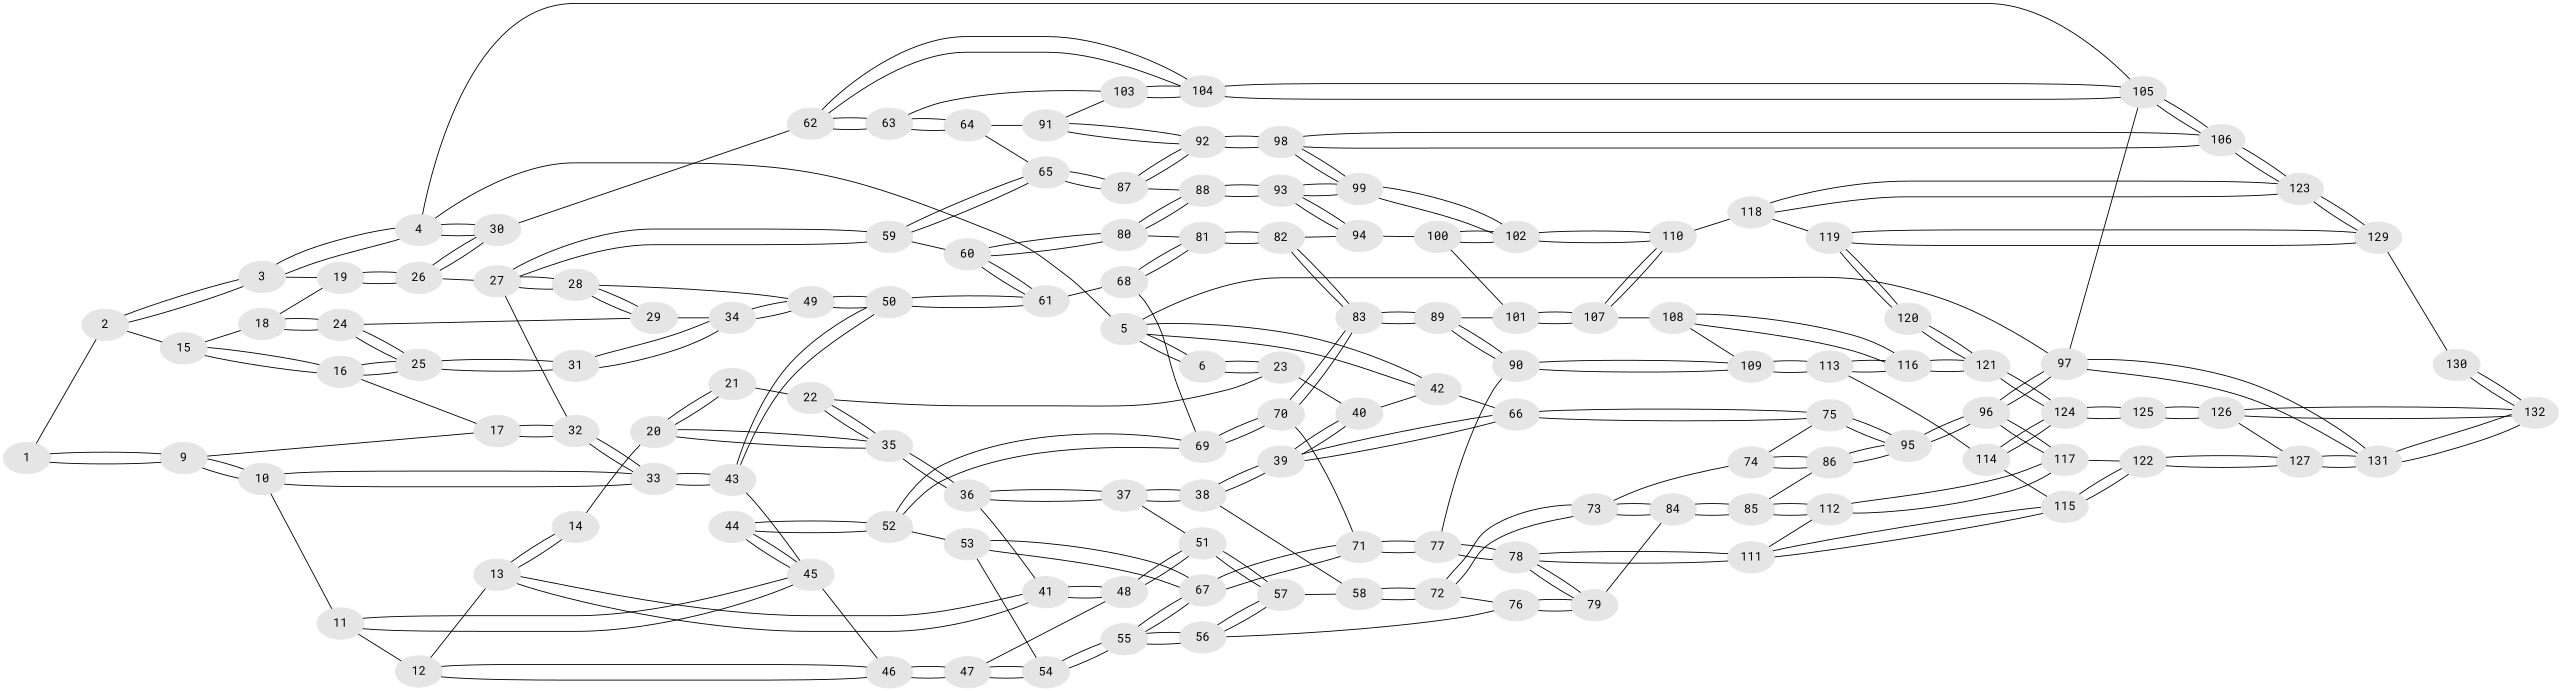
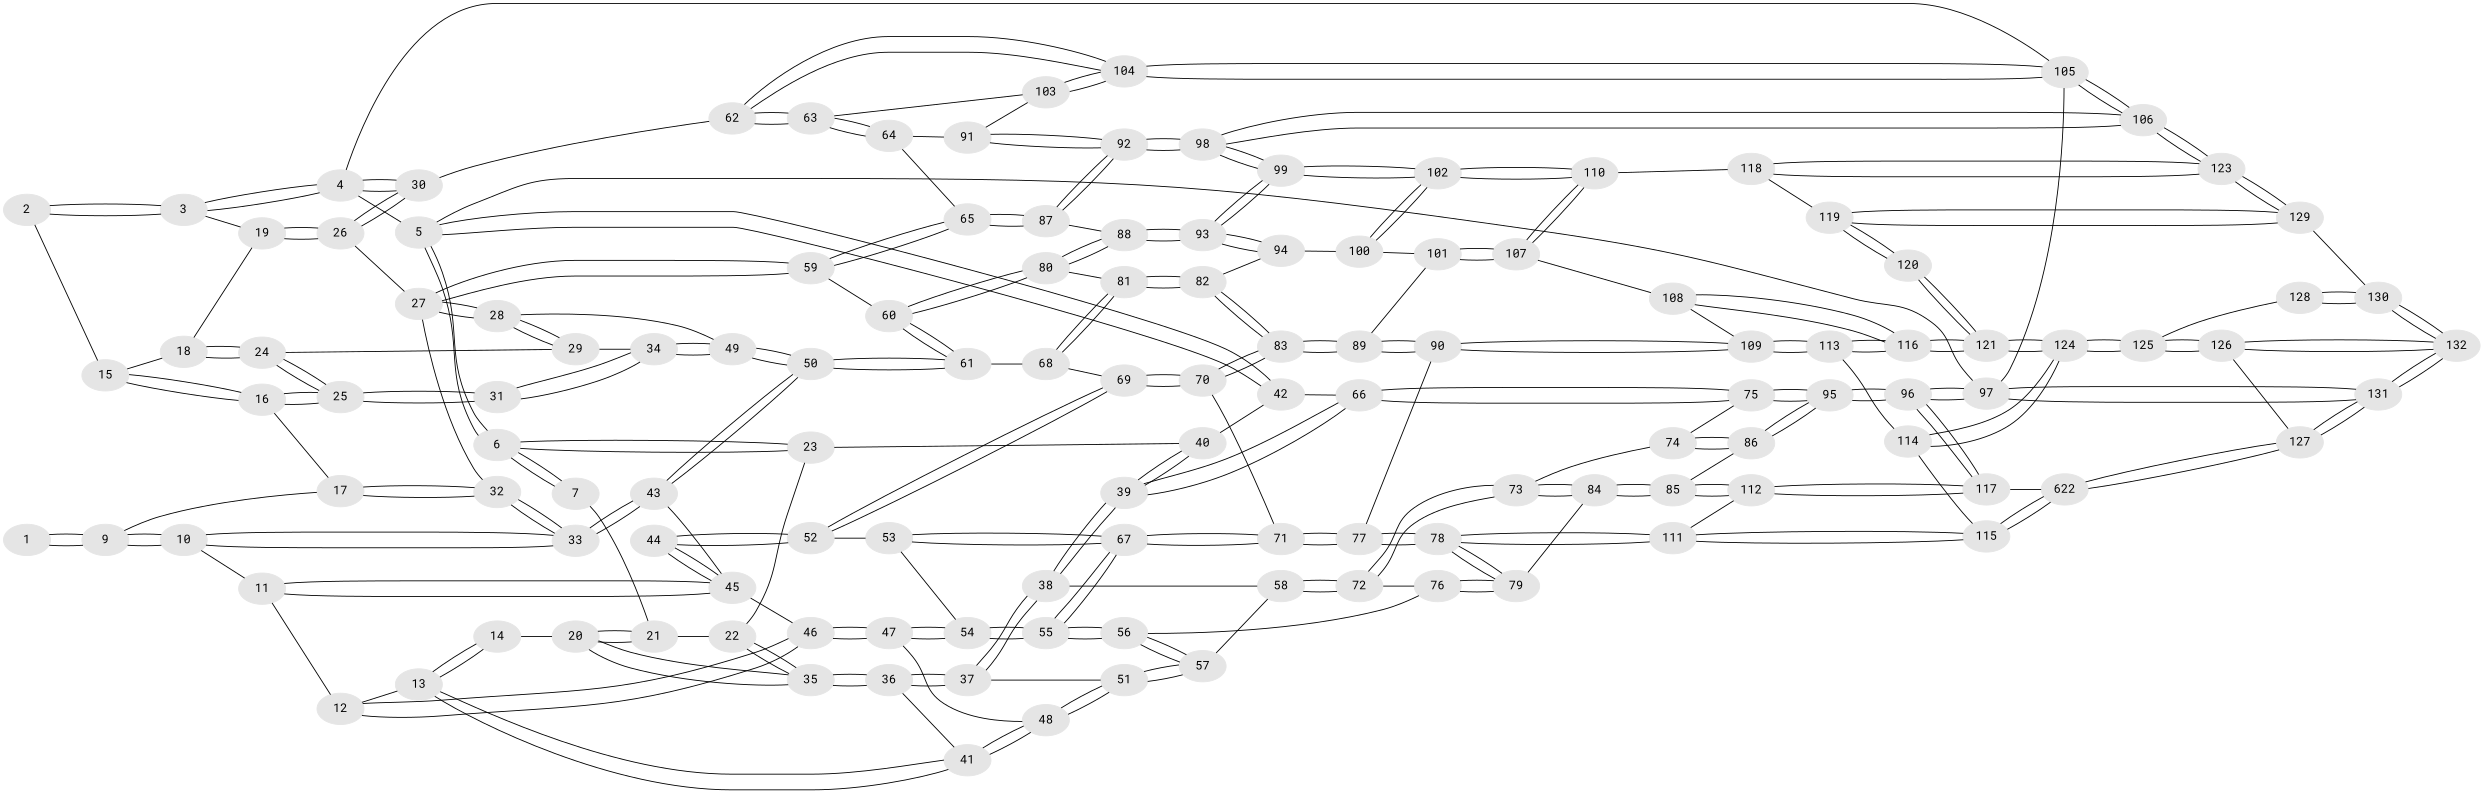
none -> (2300, 298)
(66, 391) -> none
(2143, 462) -> (2065, 489)
none -> (576, 494)
